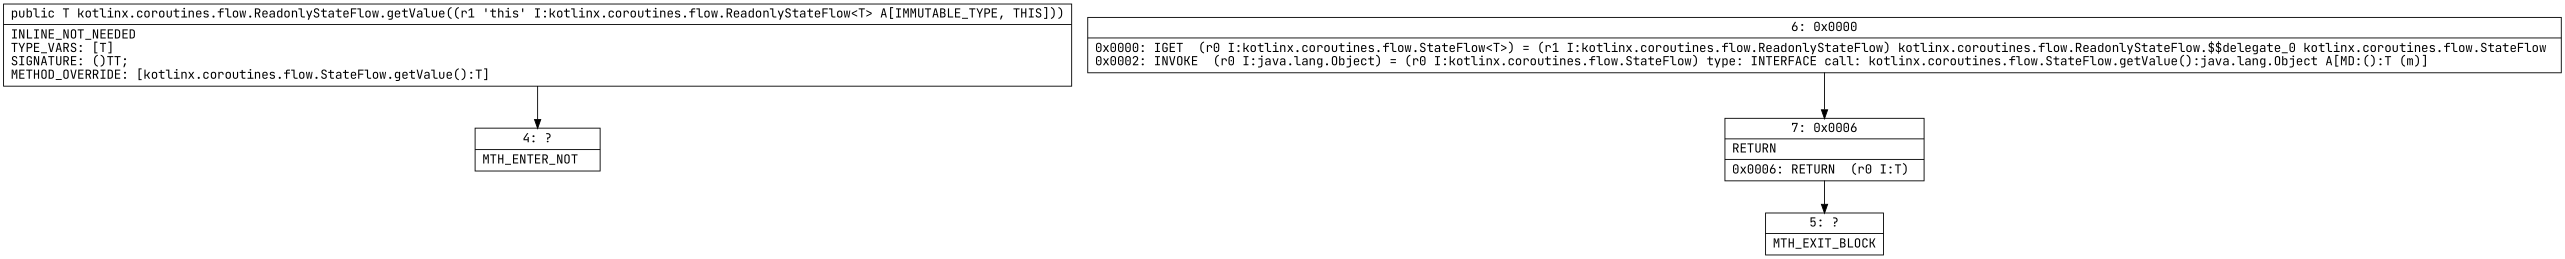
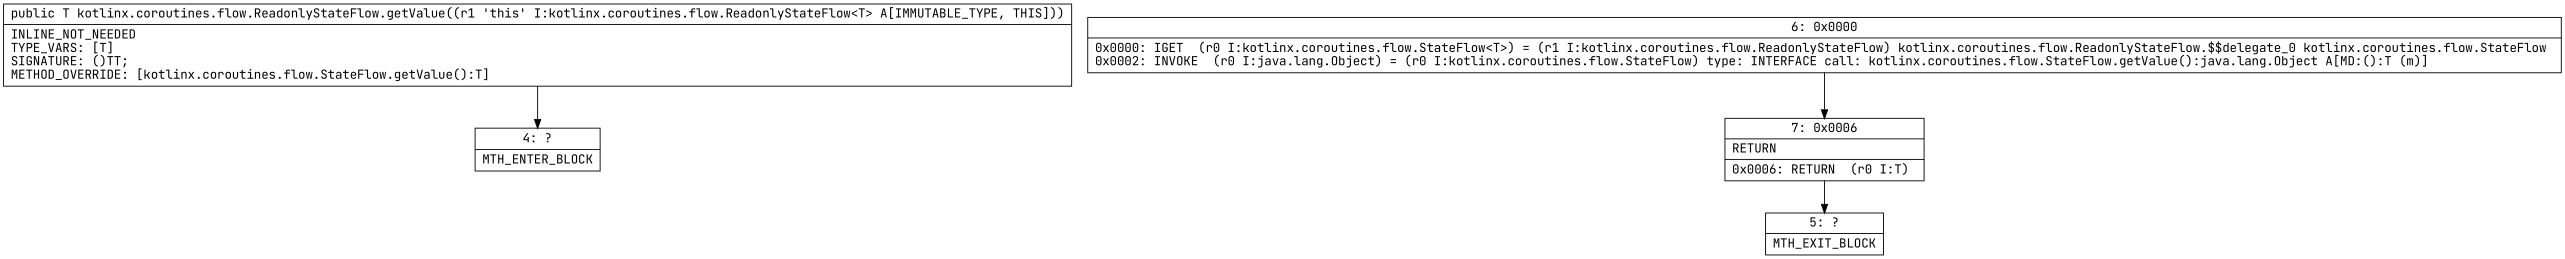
(530, 160) -> (538, 160)
